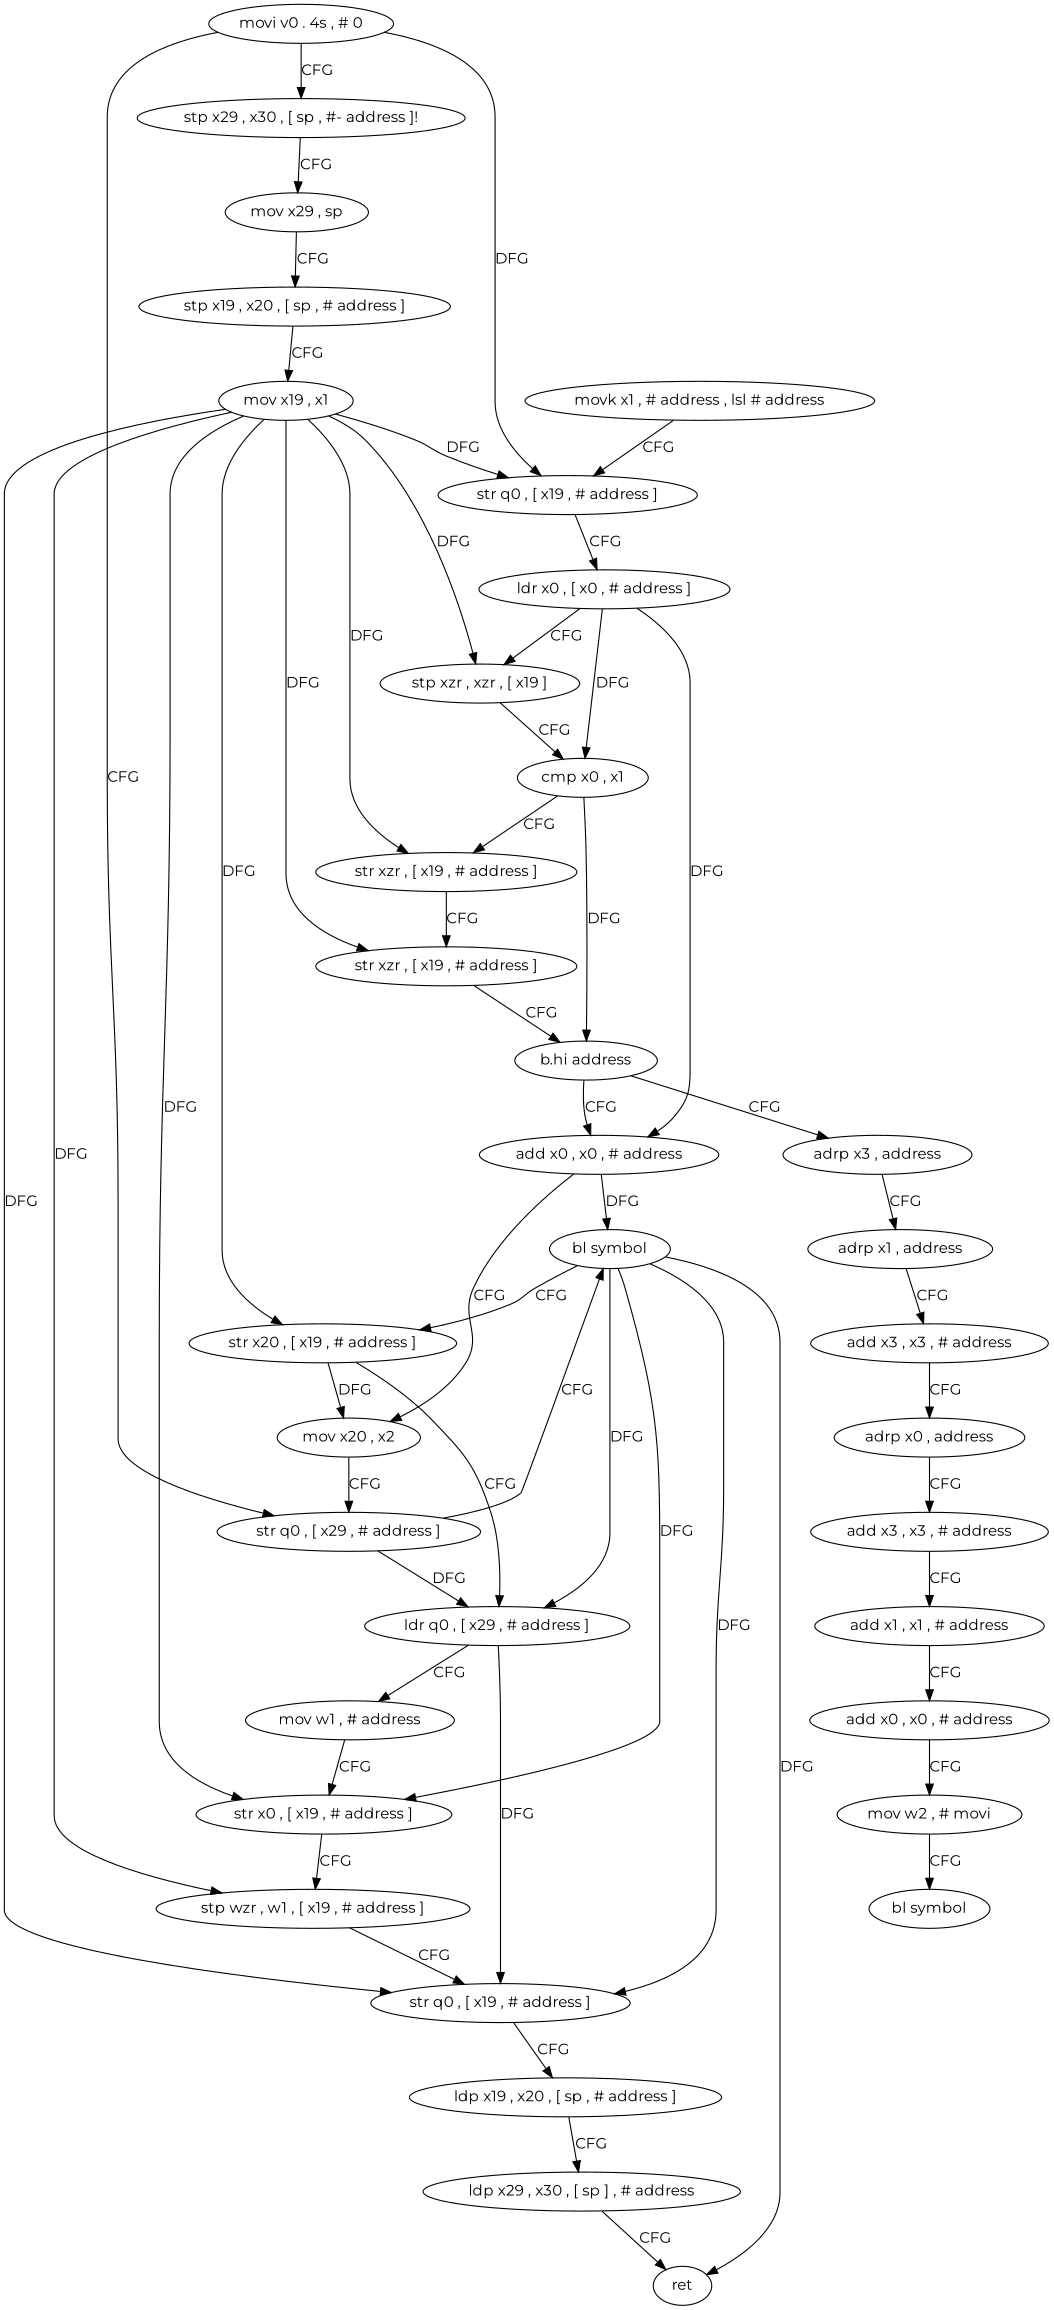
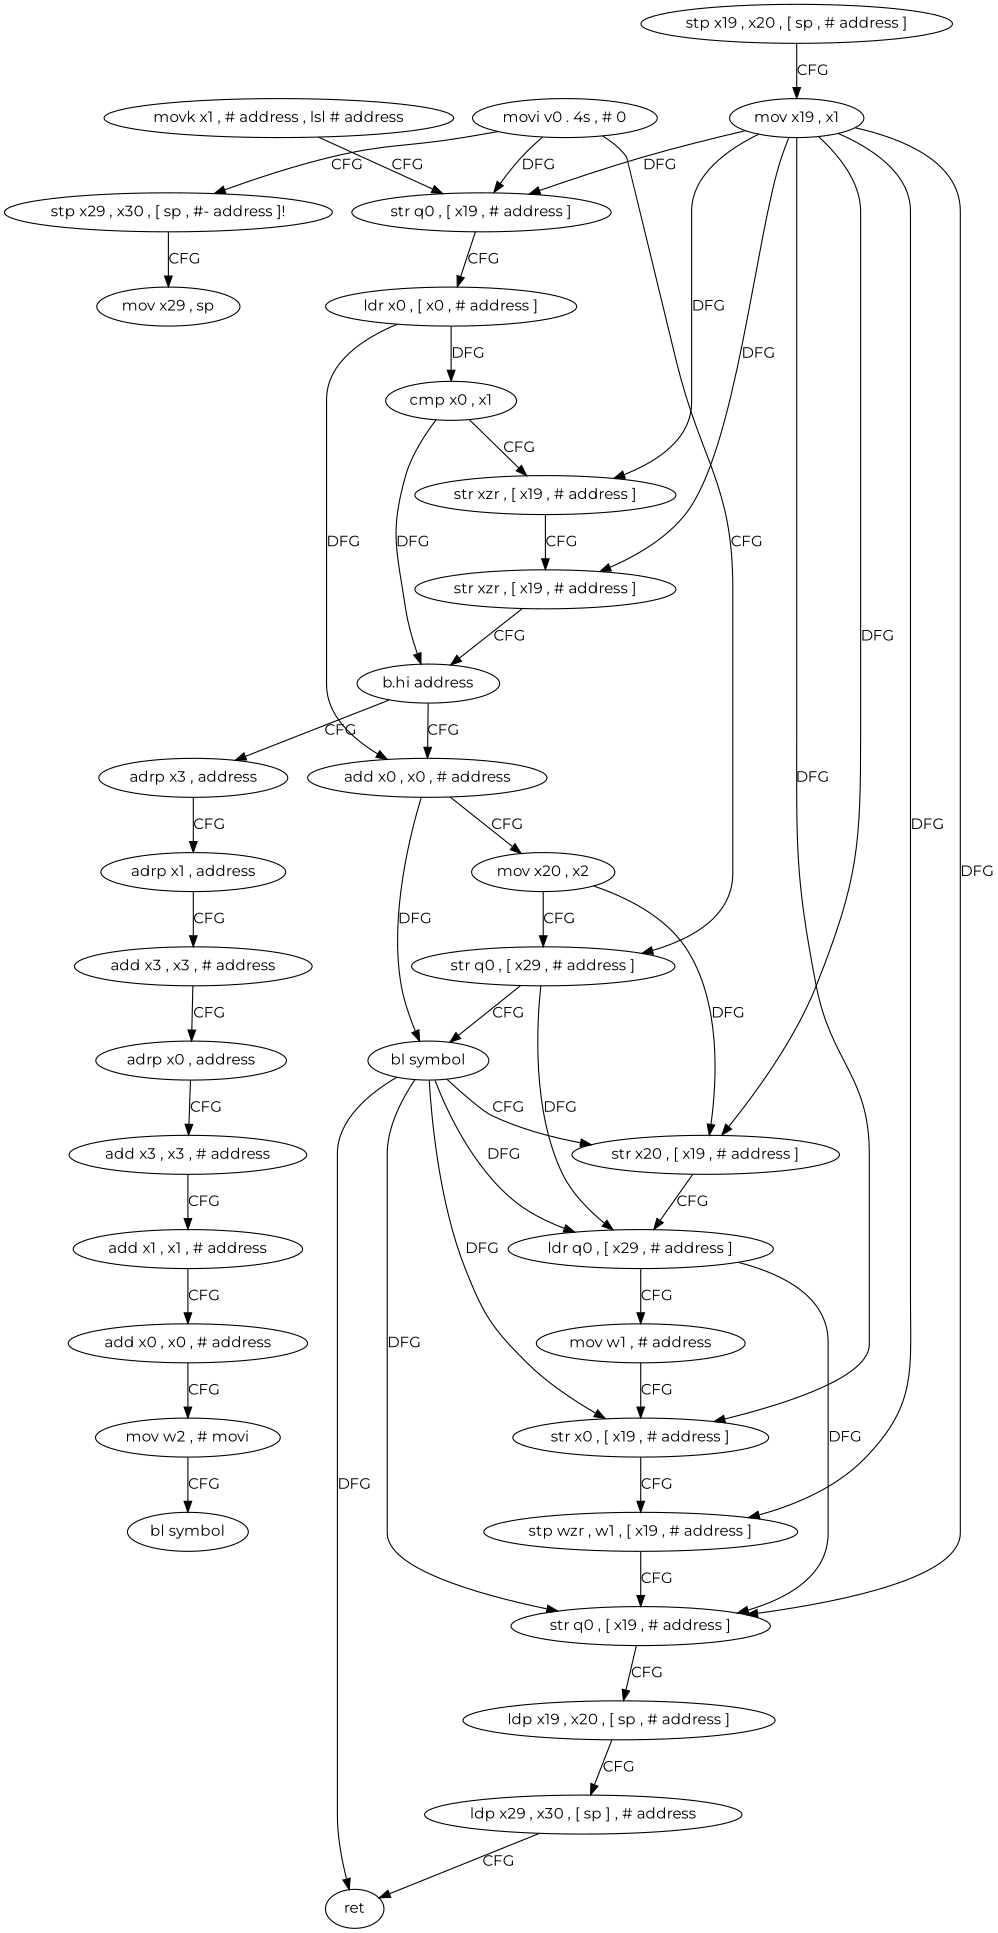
(296, 254) -> none
(480, 684) -> none
(334, 1385) -> (701, 979)
